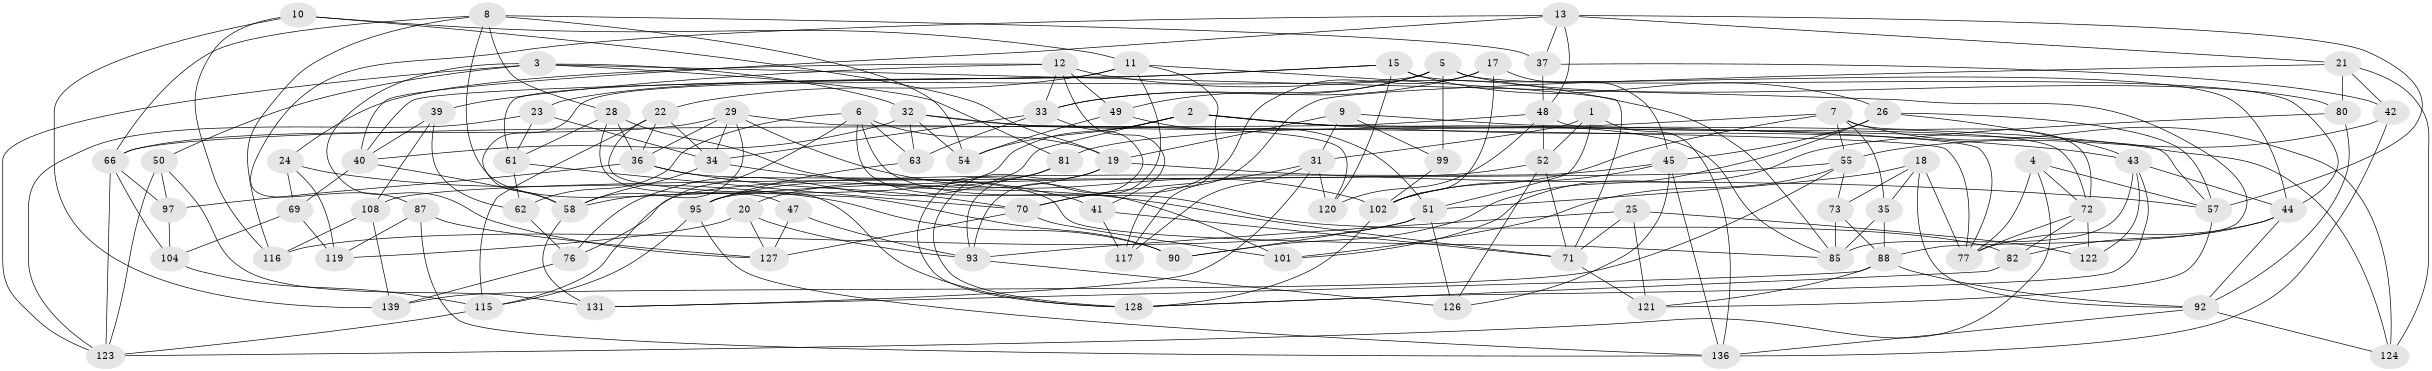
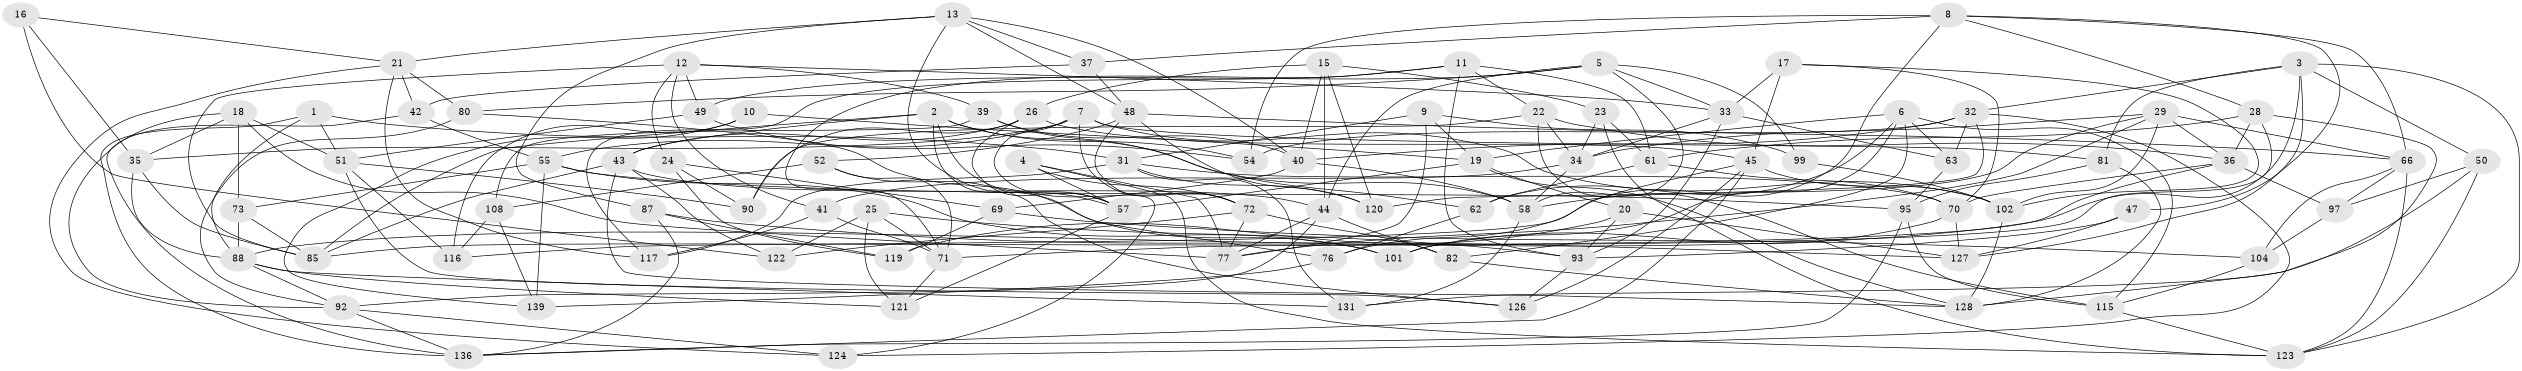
none -> (21, 15)
(696, 31) -> none
(1567, 138) -> (243, 159)
